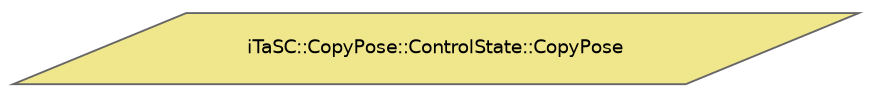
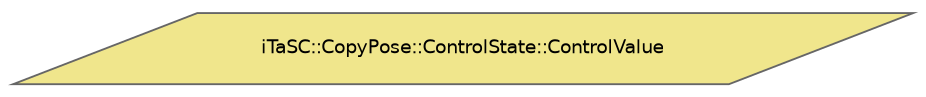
(436, 49) -> (463, 49)
